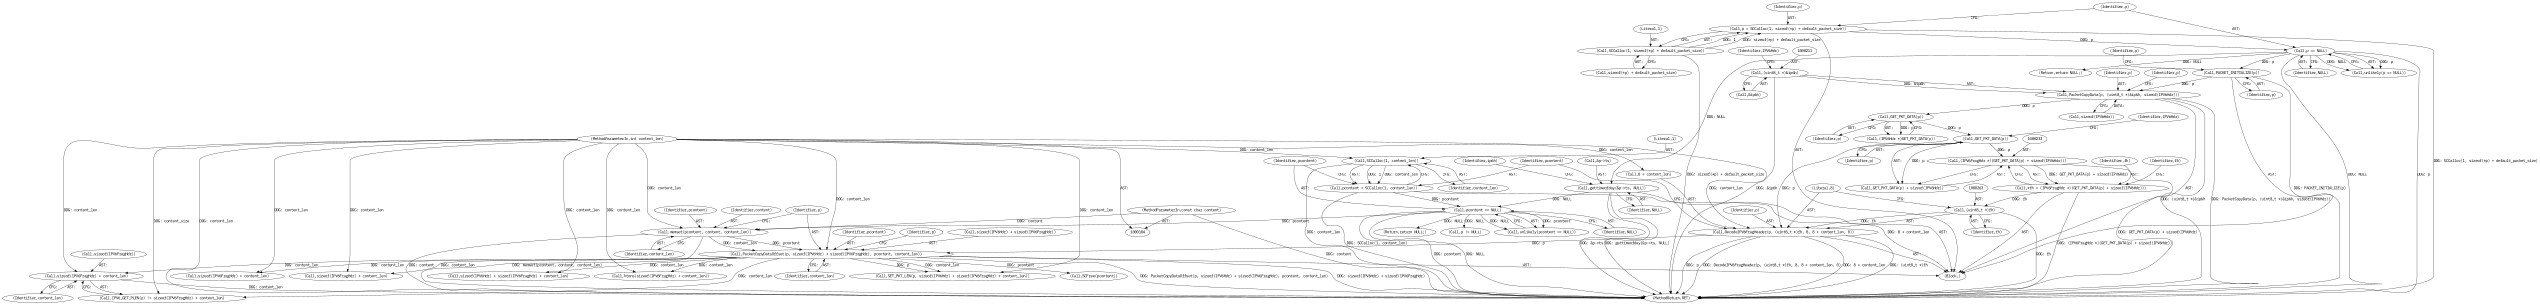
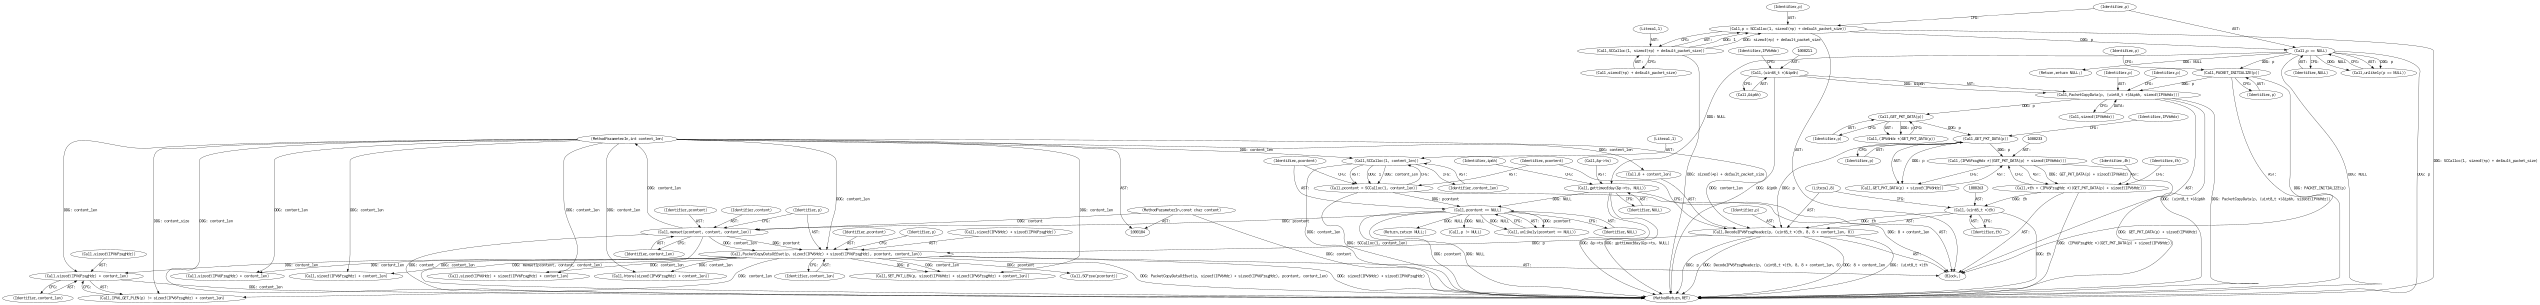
(647, 194) -> (647, 196)
